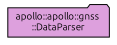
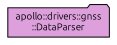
(59, 22) -> (59, 22)
